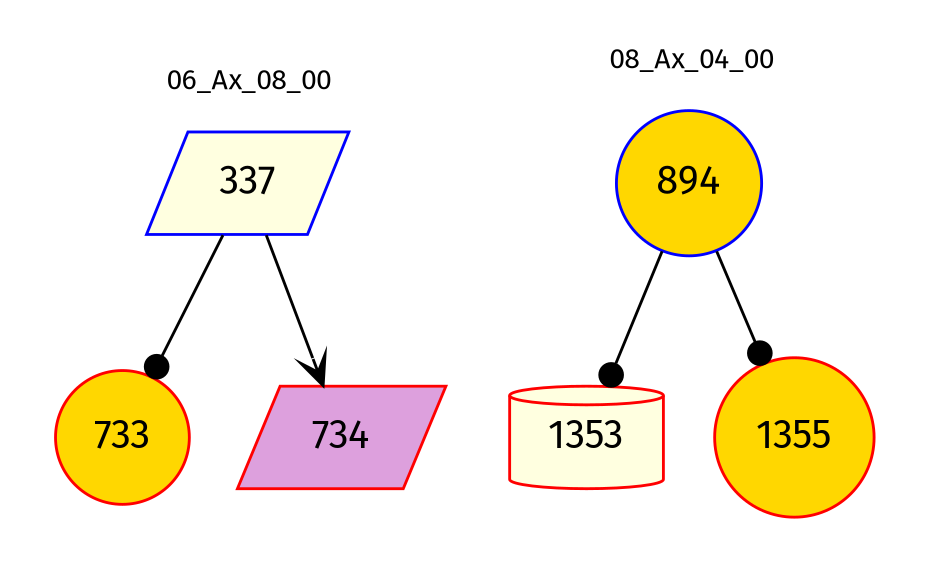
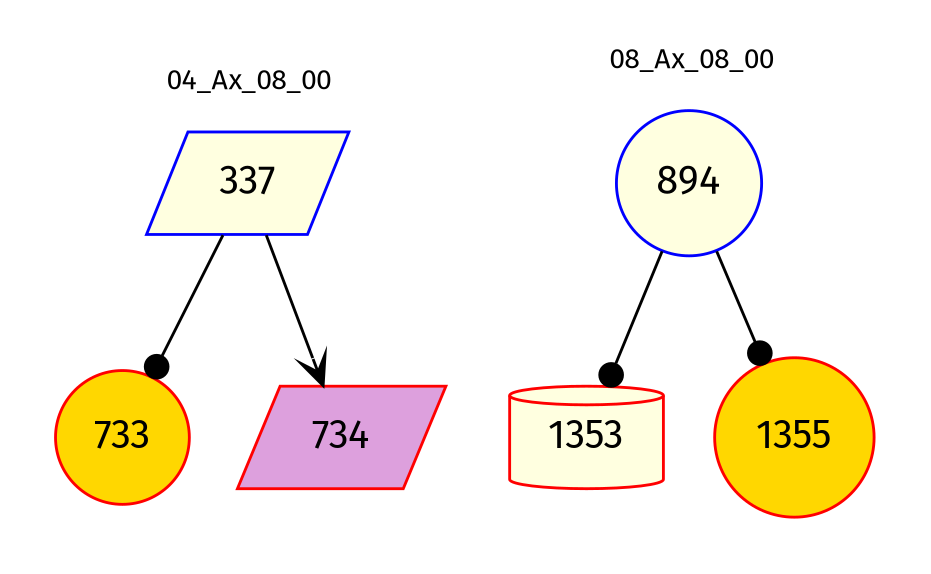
(692, 61) -> (692, 61)
(249, 82) -> (249, 82)
(689, 183) -> (689, 183)
